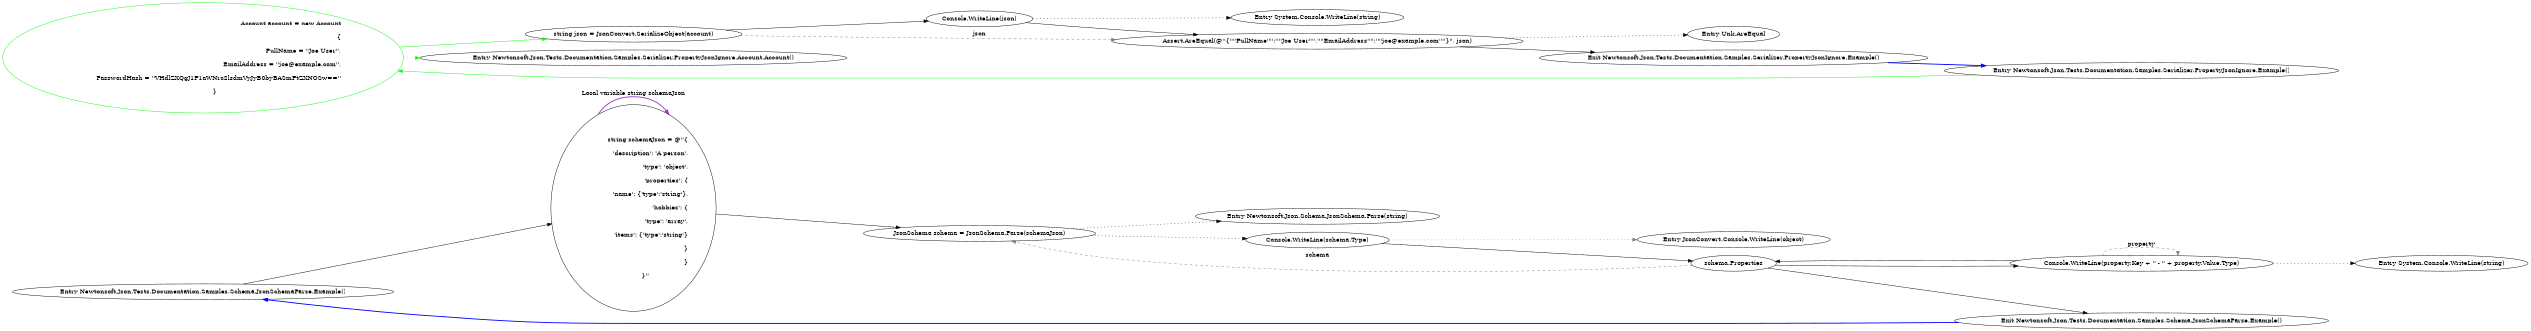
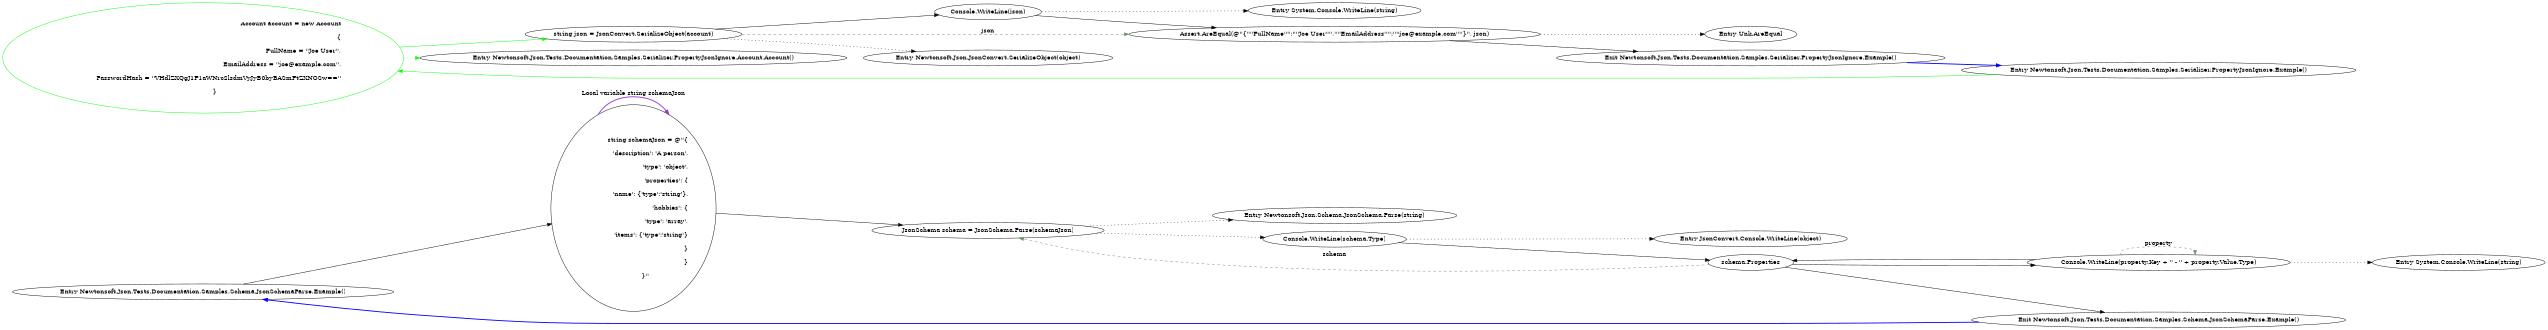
none -> (988, 58)
(1511, 240) -> (1528, 239)
